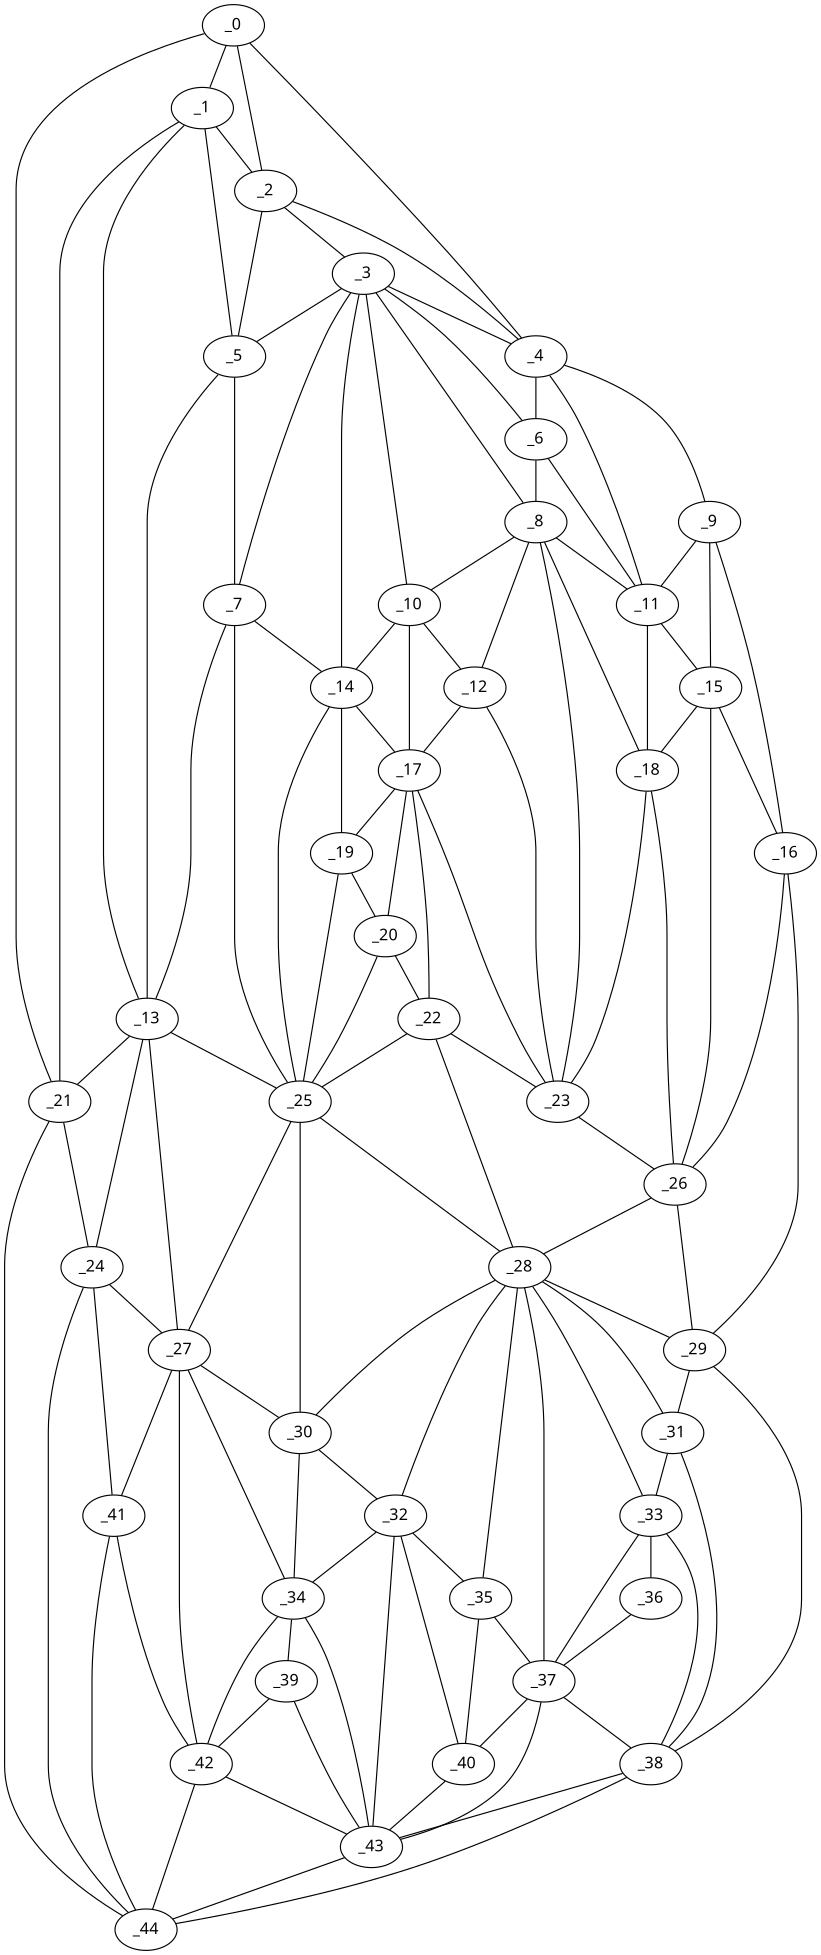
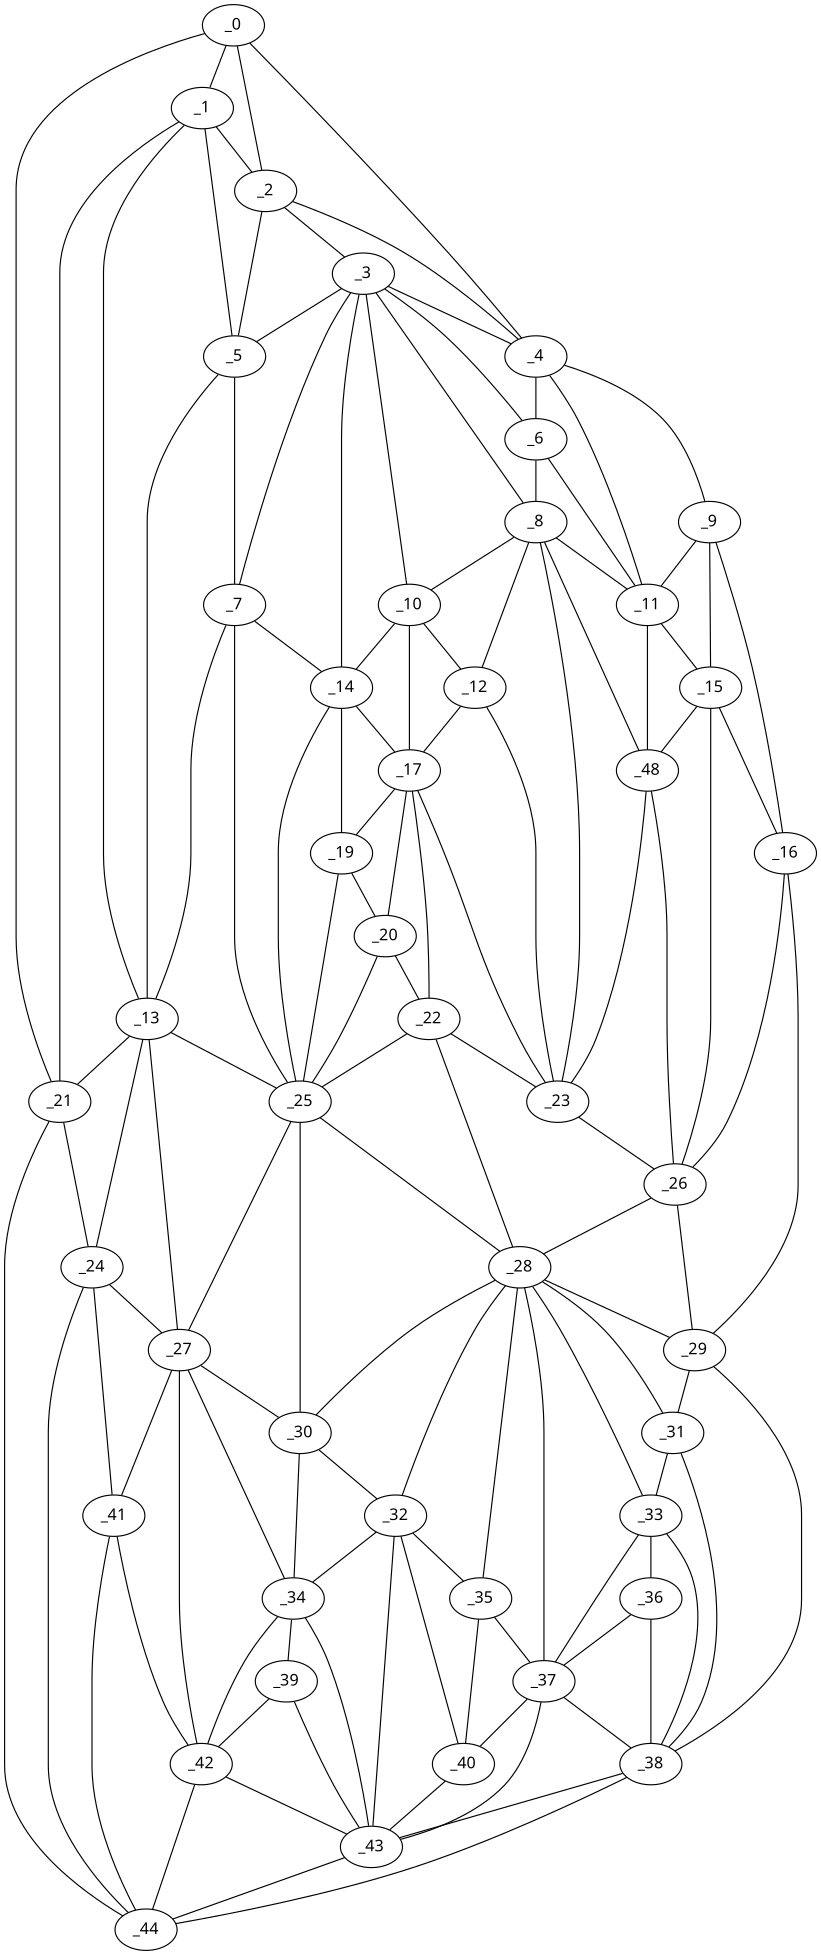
(647, 770) -> (647, 770)
none -> (651, 1681)
